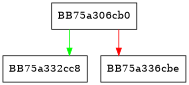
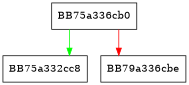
(94, 16) -> (94, 16)
(143, 69) -> (143, 69)
